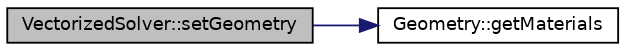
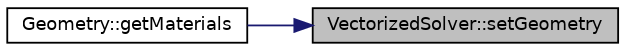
(336, 25) -> (271, 25)
